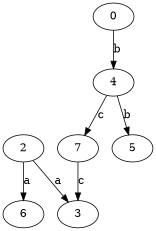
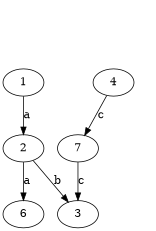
(114, 17) -> none
none -> (23, 83)
(132, 148) -> none
(58, 181) -> (58, 181)
